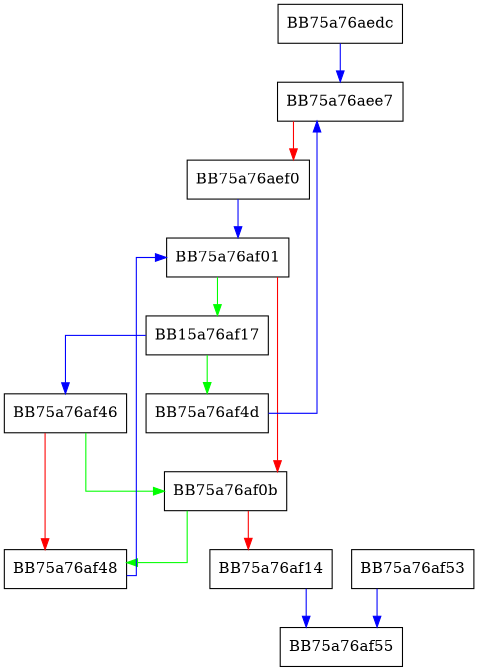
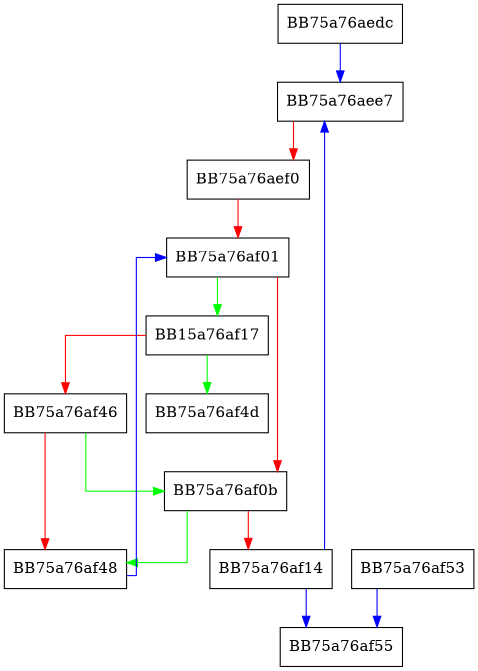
(238, 213) -> (238, 213)
(317, 297) -> (325, 341)
(82, 335) -> (82, 335)
